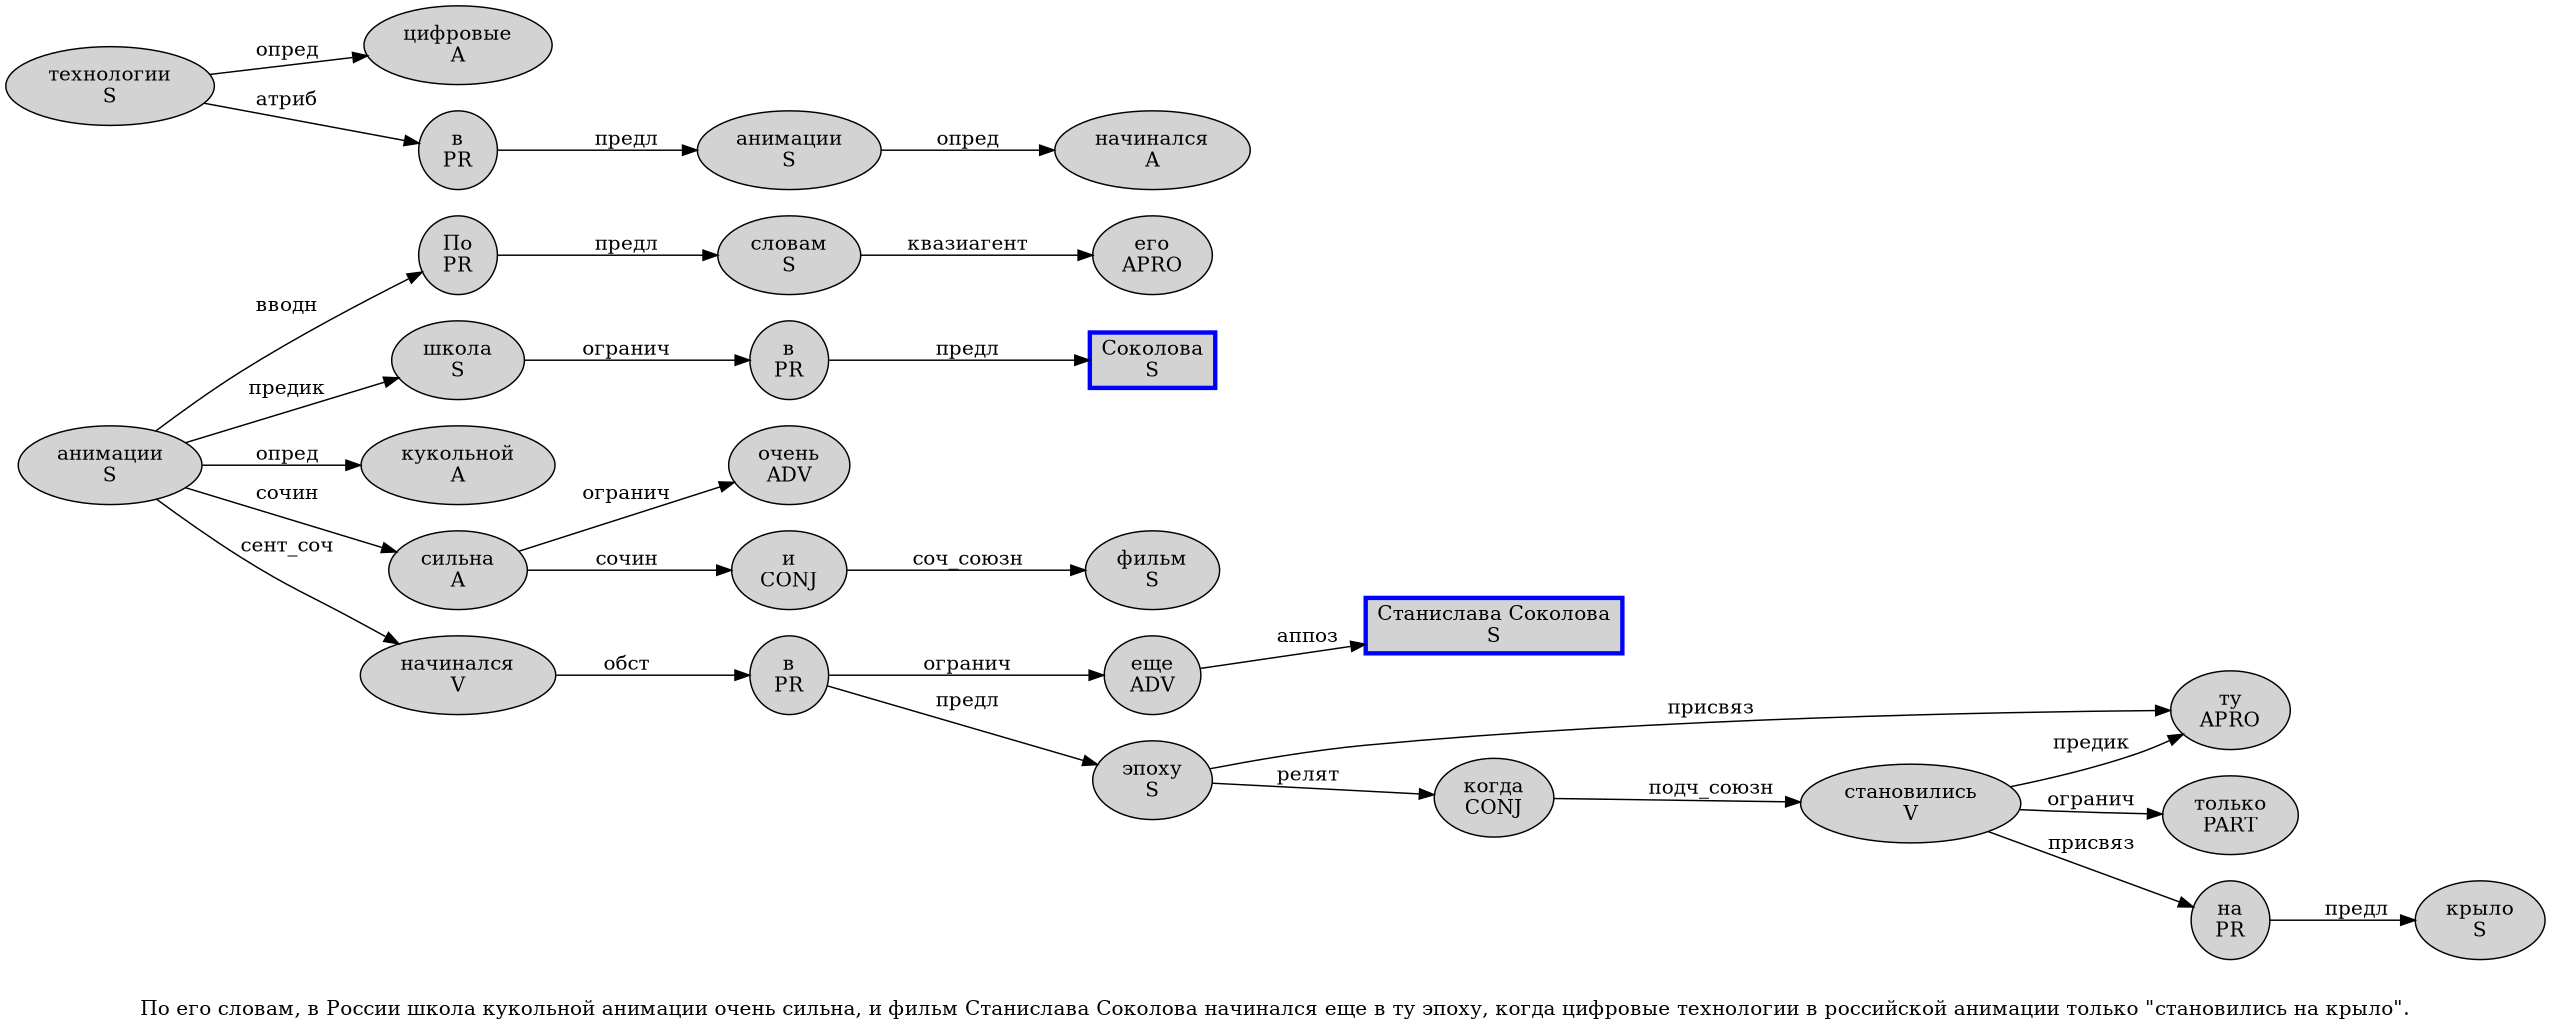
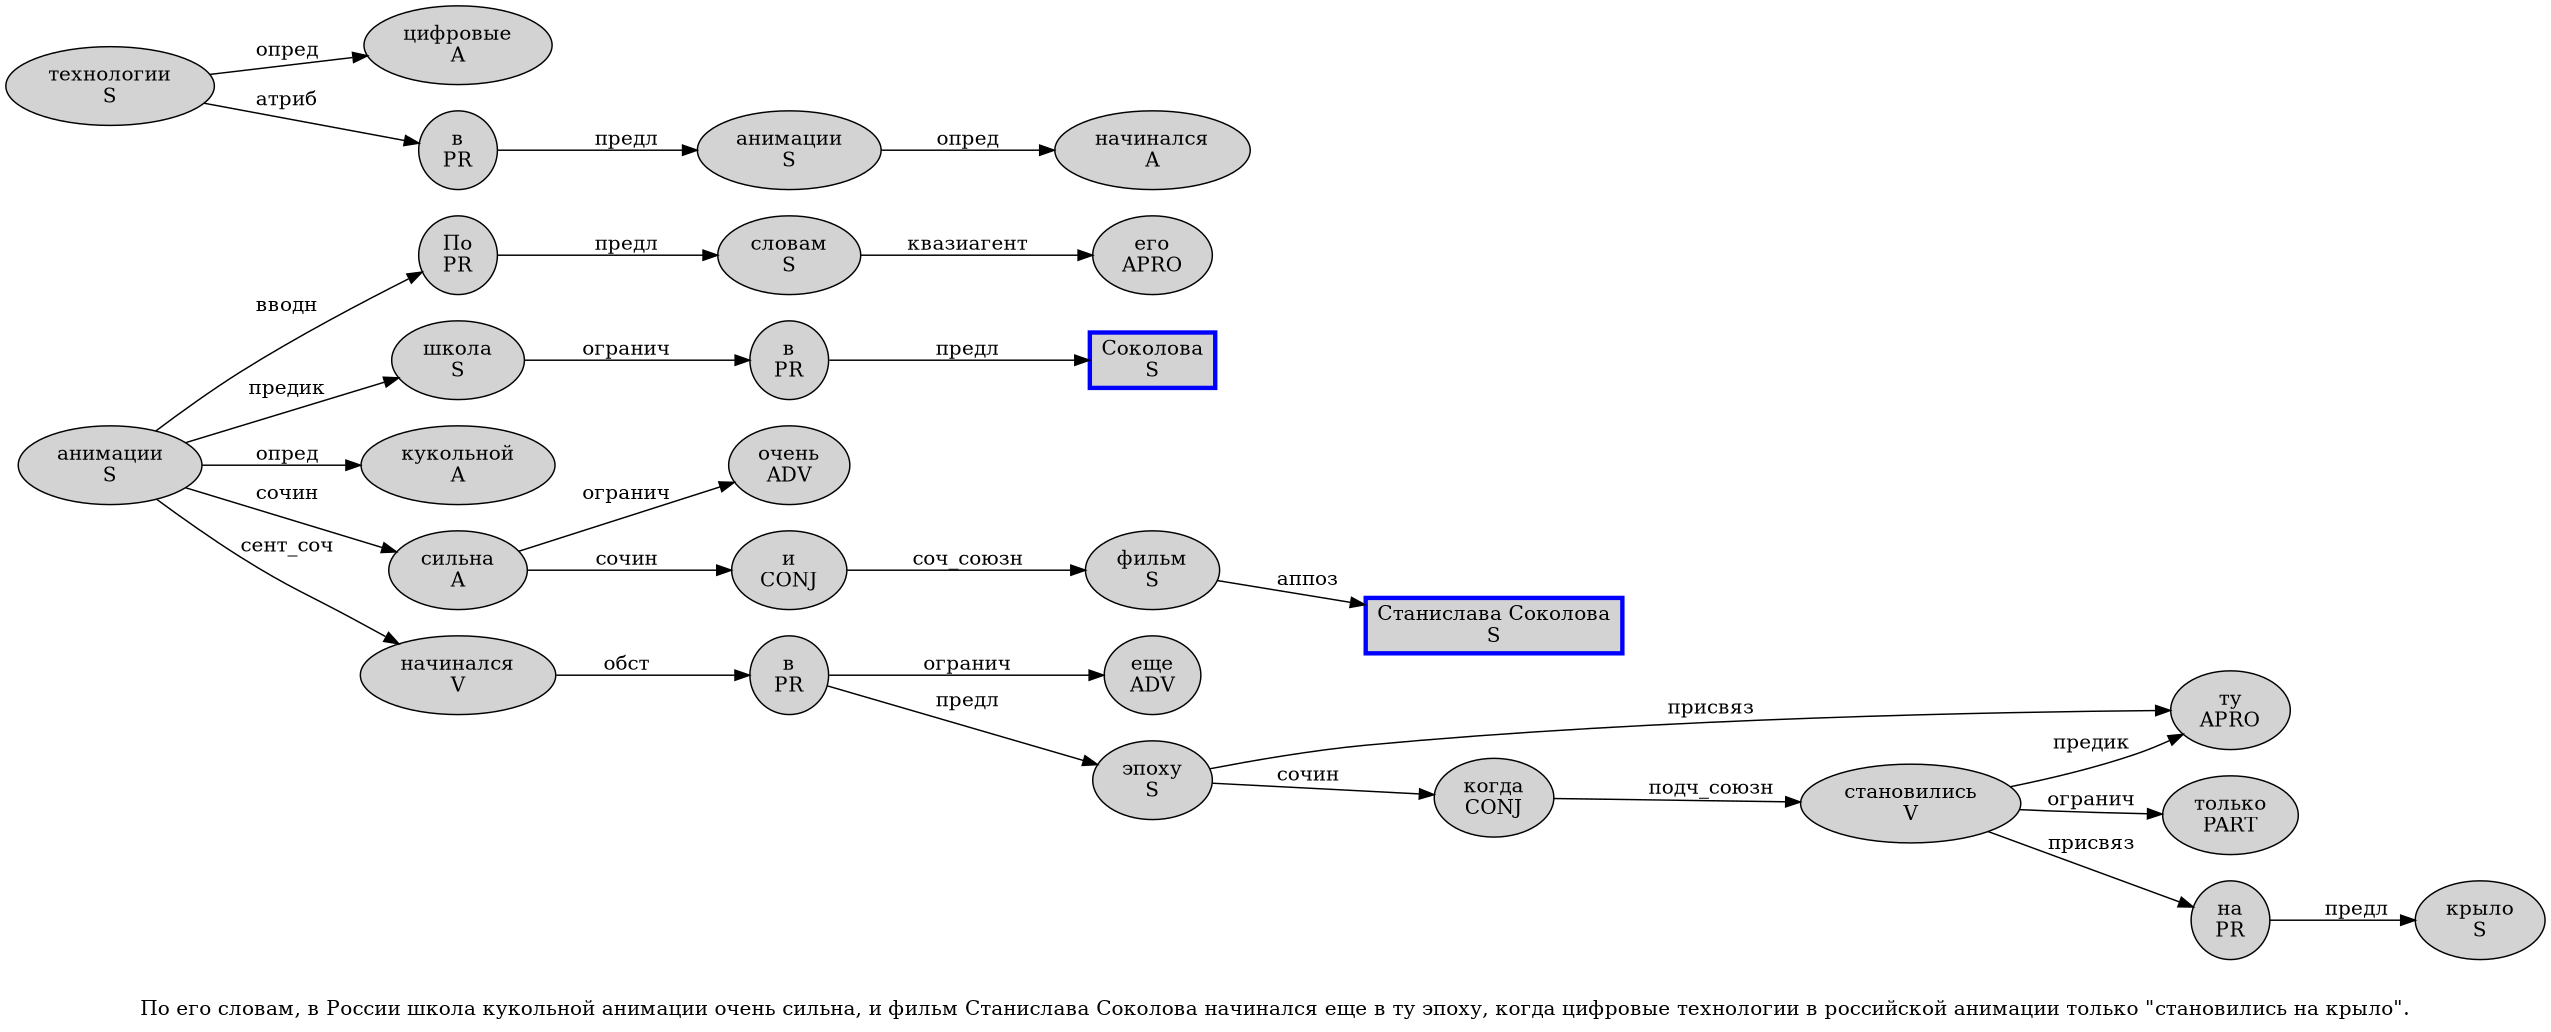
(1275, 657) -> (1284, 591)
(1308, 775) -> (1308, 775)
